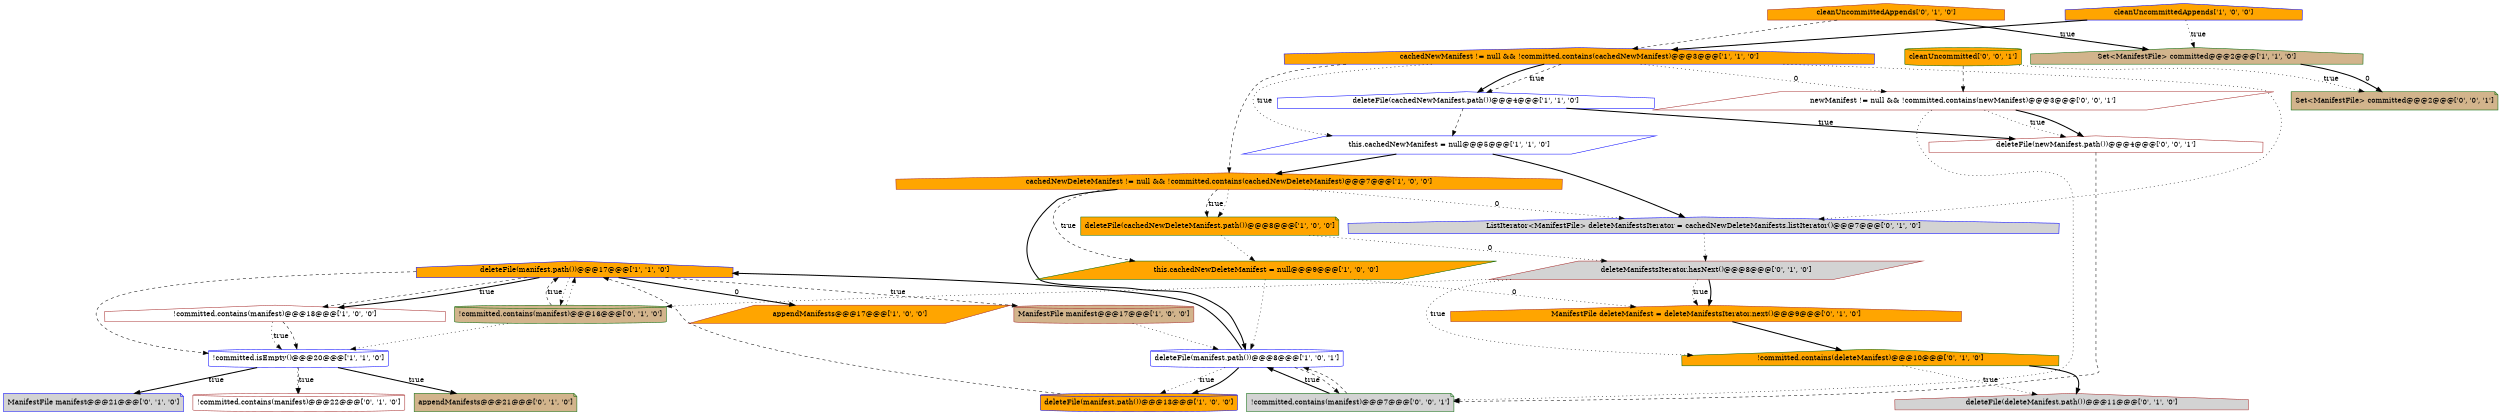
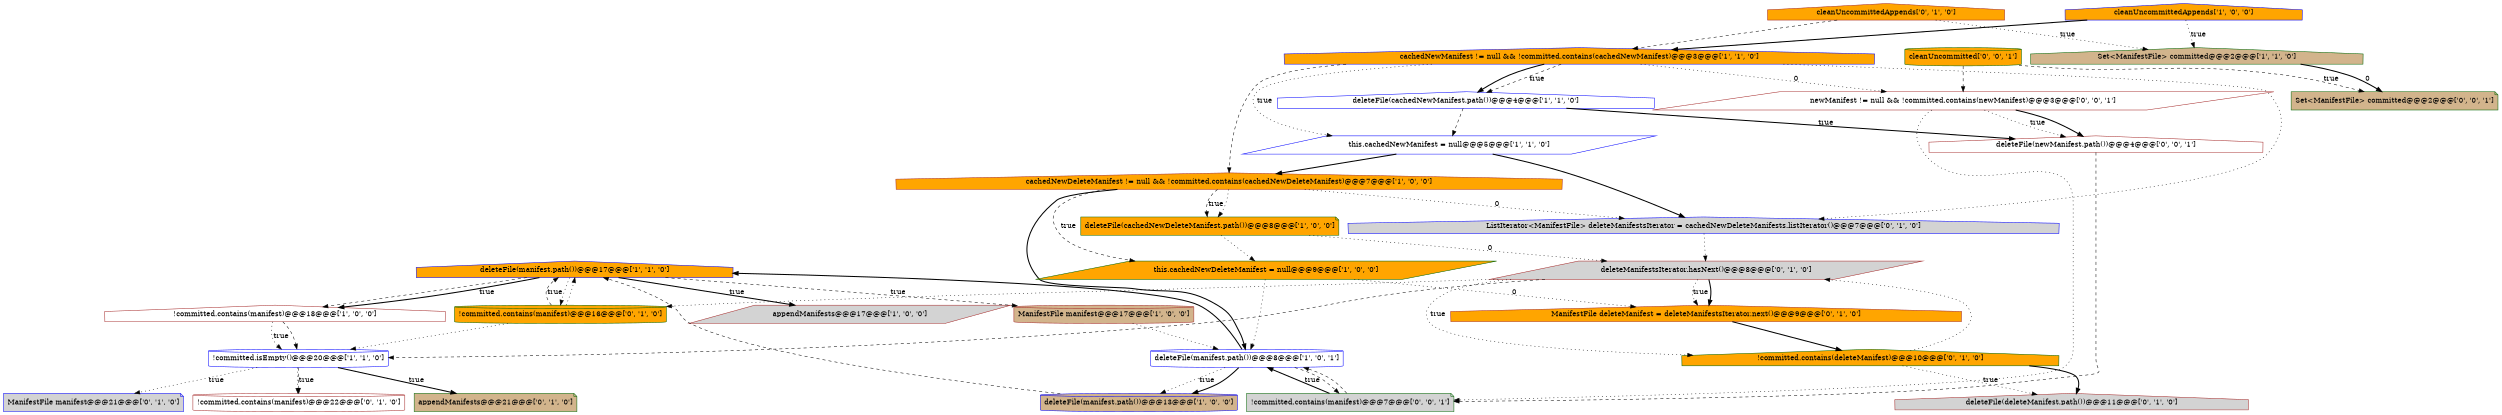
(2039, 34) -> (2039, 34)
(2190, 68) -> (2190, 68)
(192, 283) -> (971, 340)
(737, 292) -> (737, 292)
none -> (1941, 295)
(560, 314) -> (560, 314)
(850, 314) -> (850, 314)
(198, 380) -> (198, 380)
(1139, 403) -> (1139, 403)
